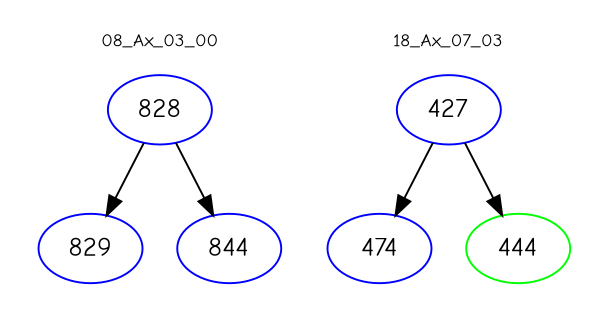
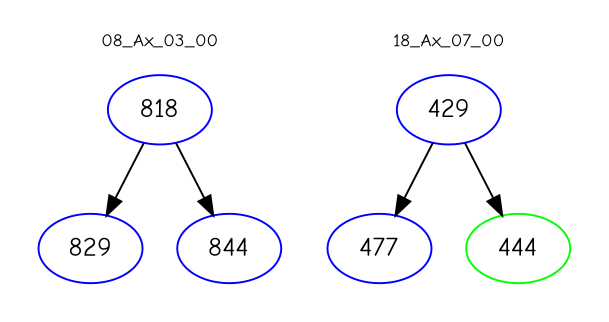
(449, 41) -> (449, 41)
(160, 110) -> (160, 110)
(449, 110) -> (449, 110)
(379, 249) -> (379, 249)
